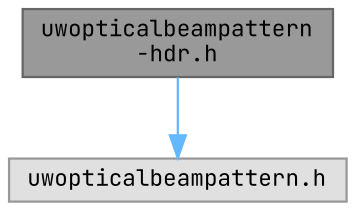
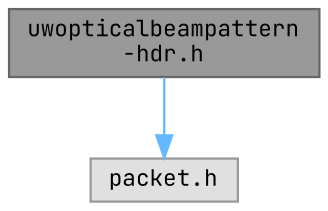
(178, 180) -> (164, 180)
